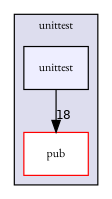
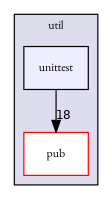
(56, 26) -> (56, 26)
